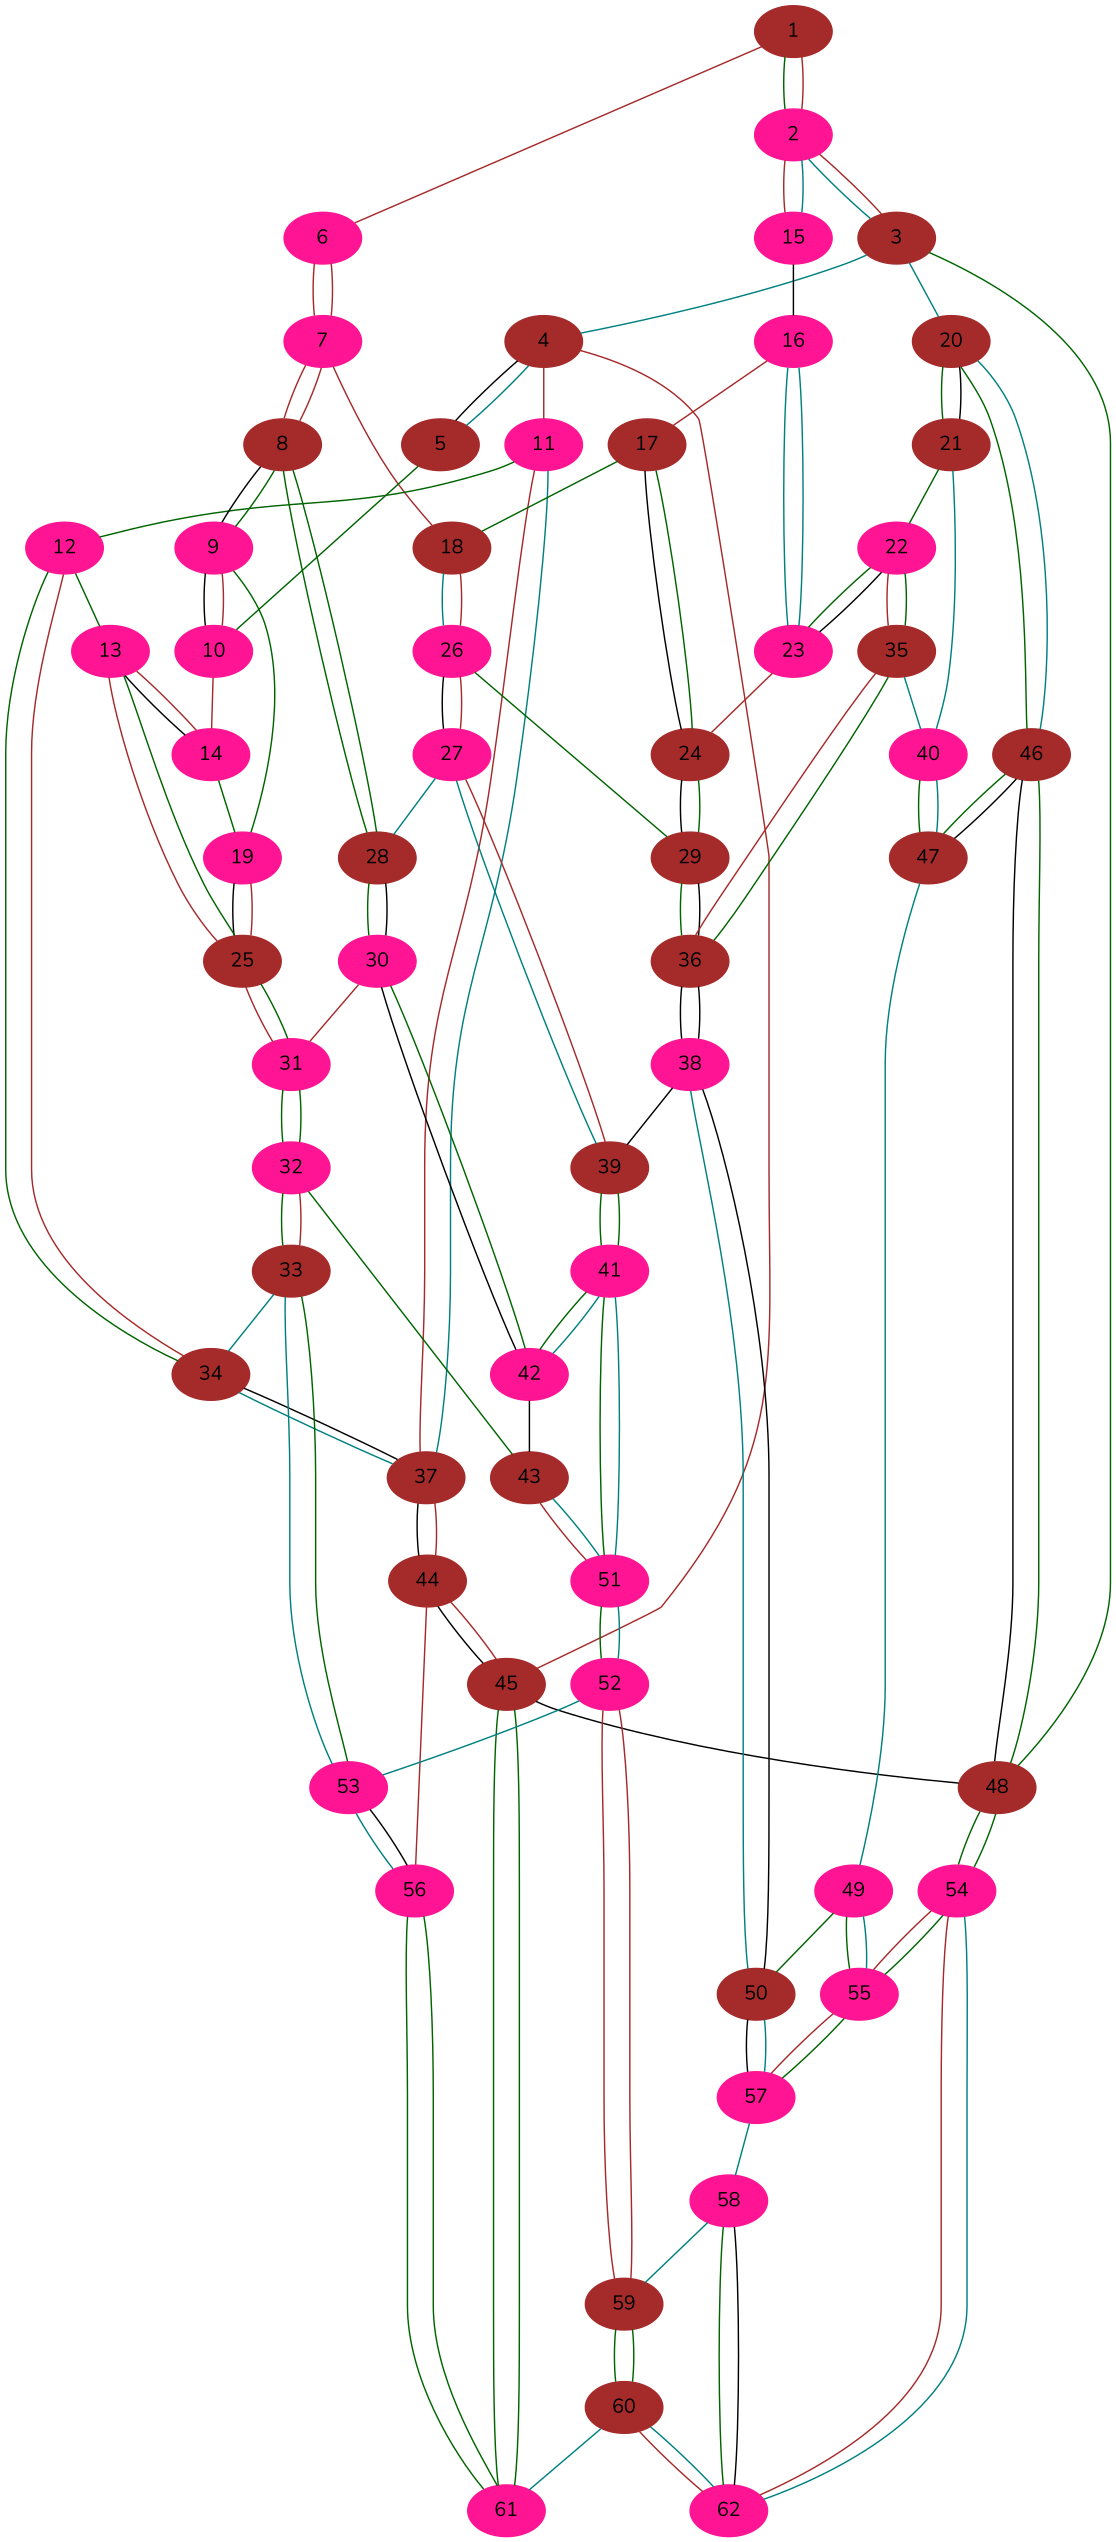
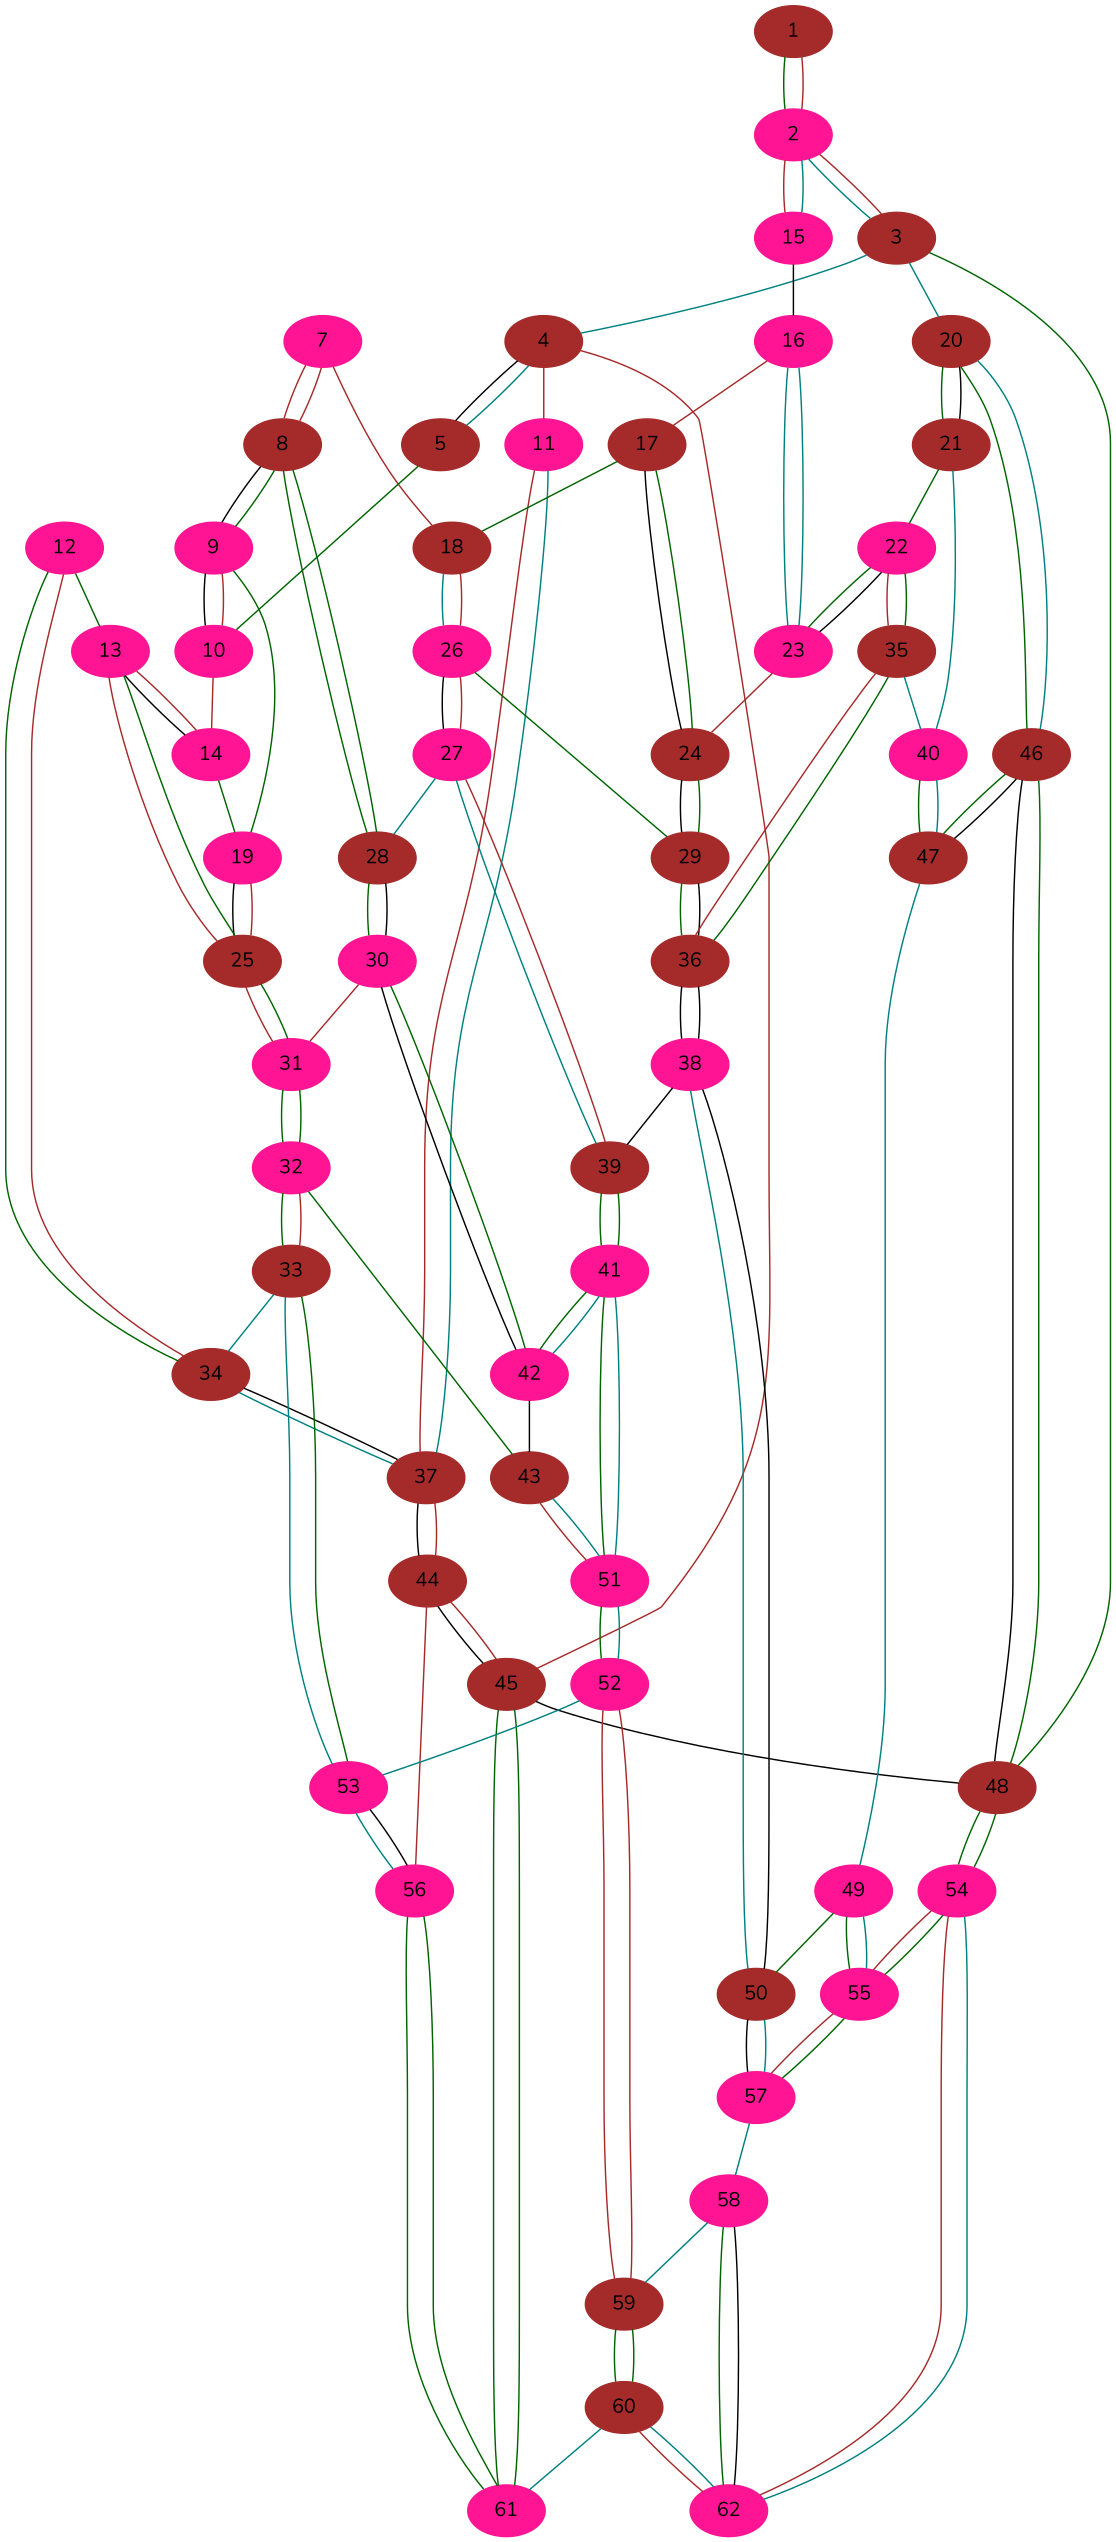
(323, 238) -> none
(318, 502) -> none
